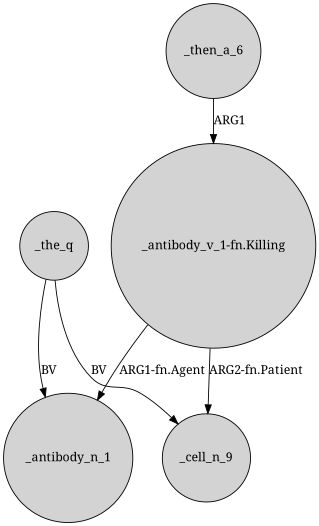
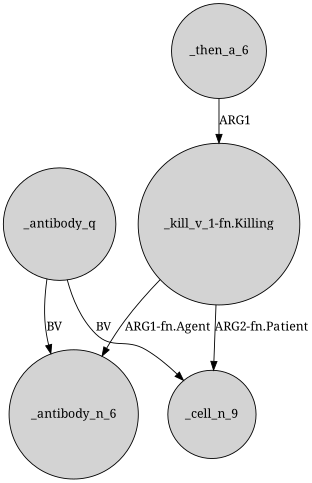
(54, 246) -> (60, 224)
(213, 246) -> (219, 224)
(68, 458) -> (74, 414)
